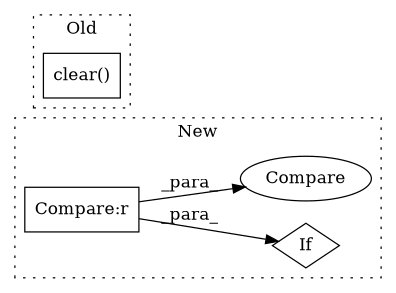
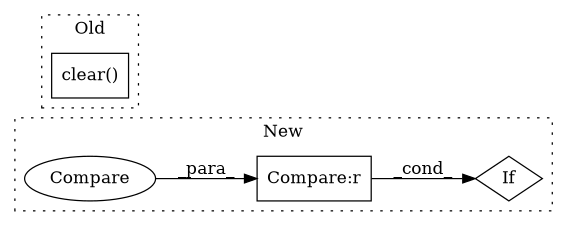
(186, 195) -> (200, 179)
(190, 215) -> (423, 169)
